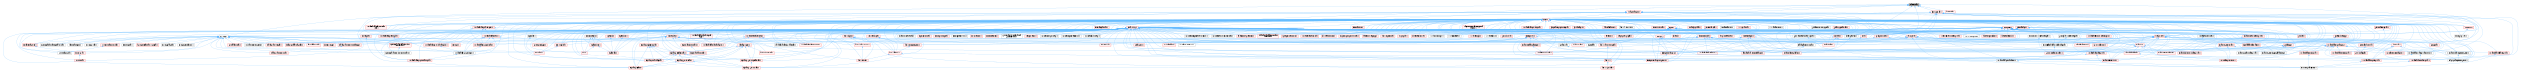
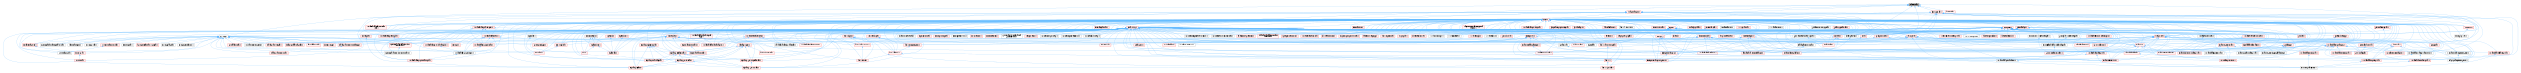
(2254, 36) -> (2254, 36)
none -> (2214, 53)
